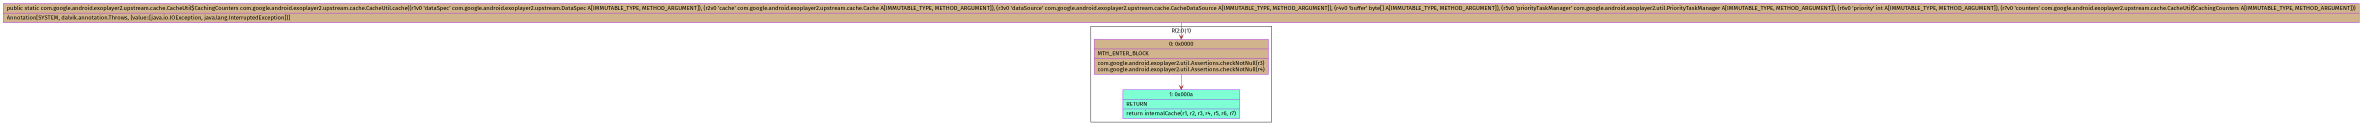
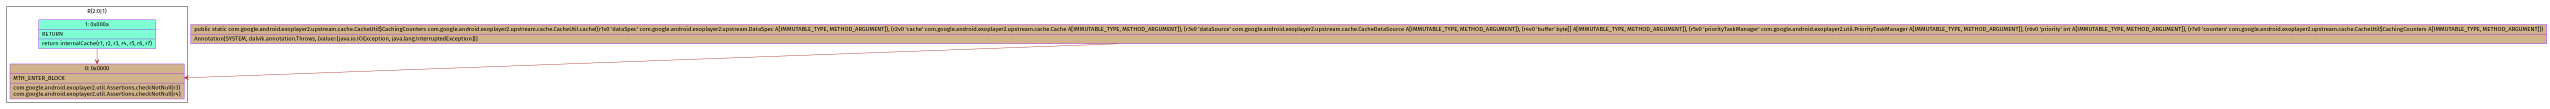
(1181, 80) -> (97, 54)
